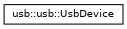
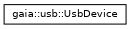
(64, 14) -> (65, 14)
